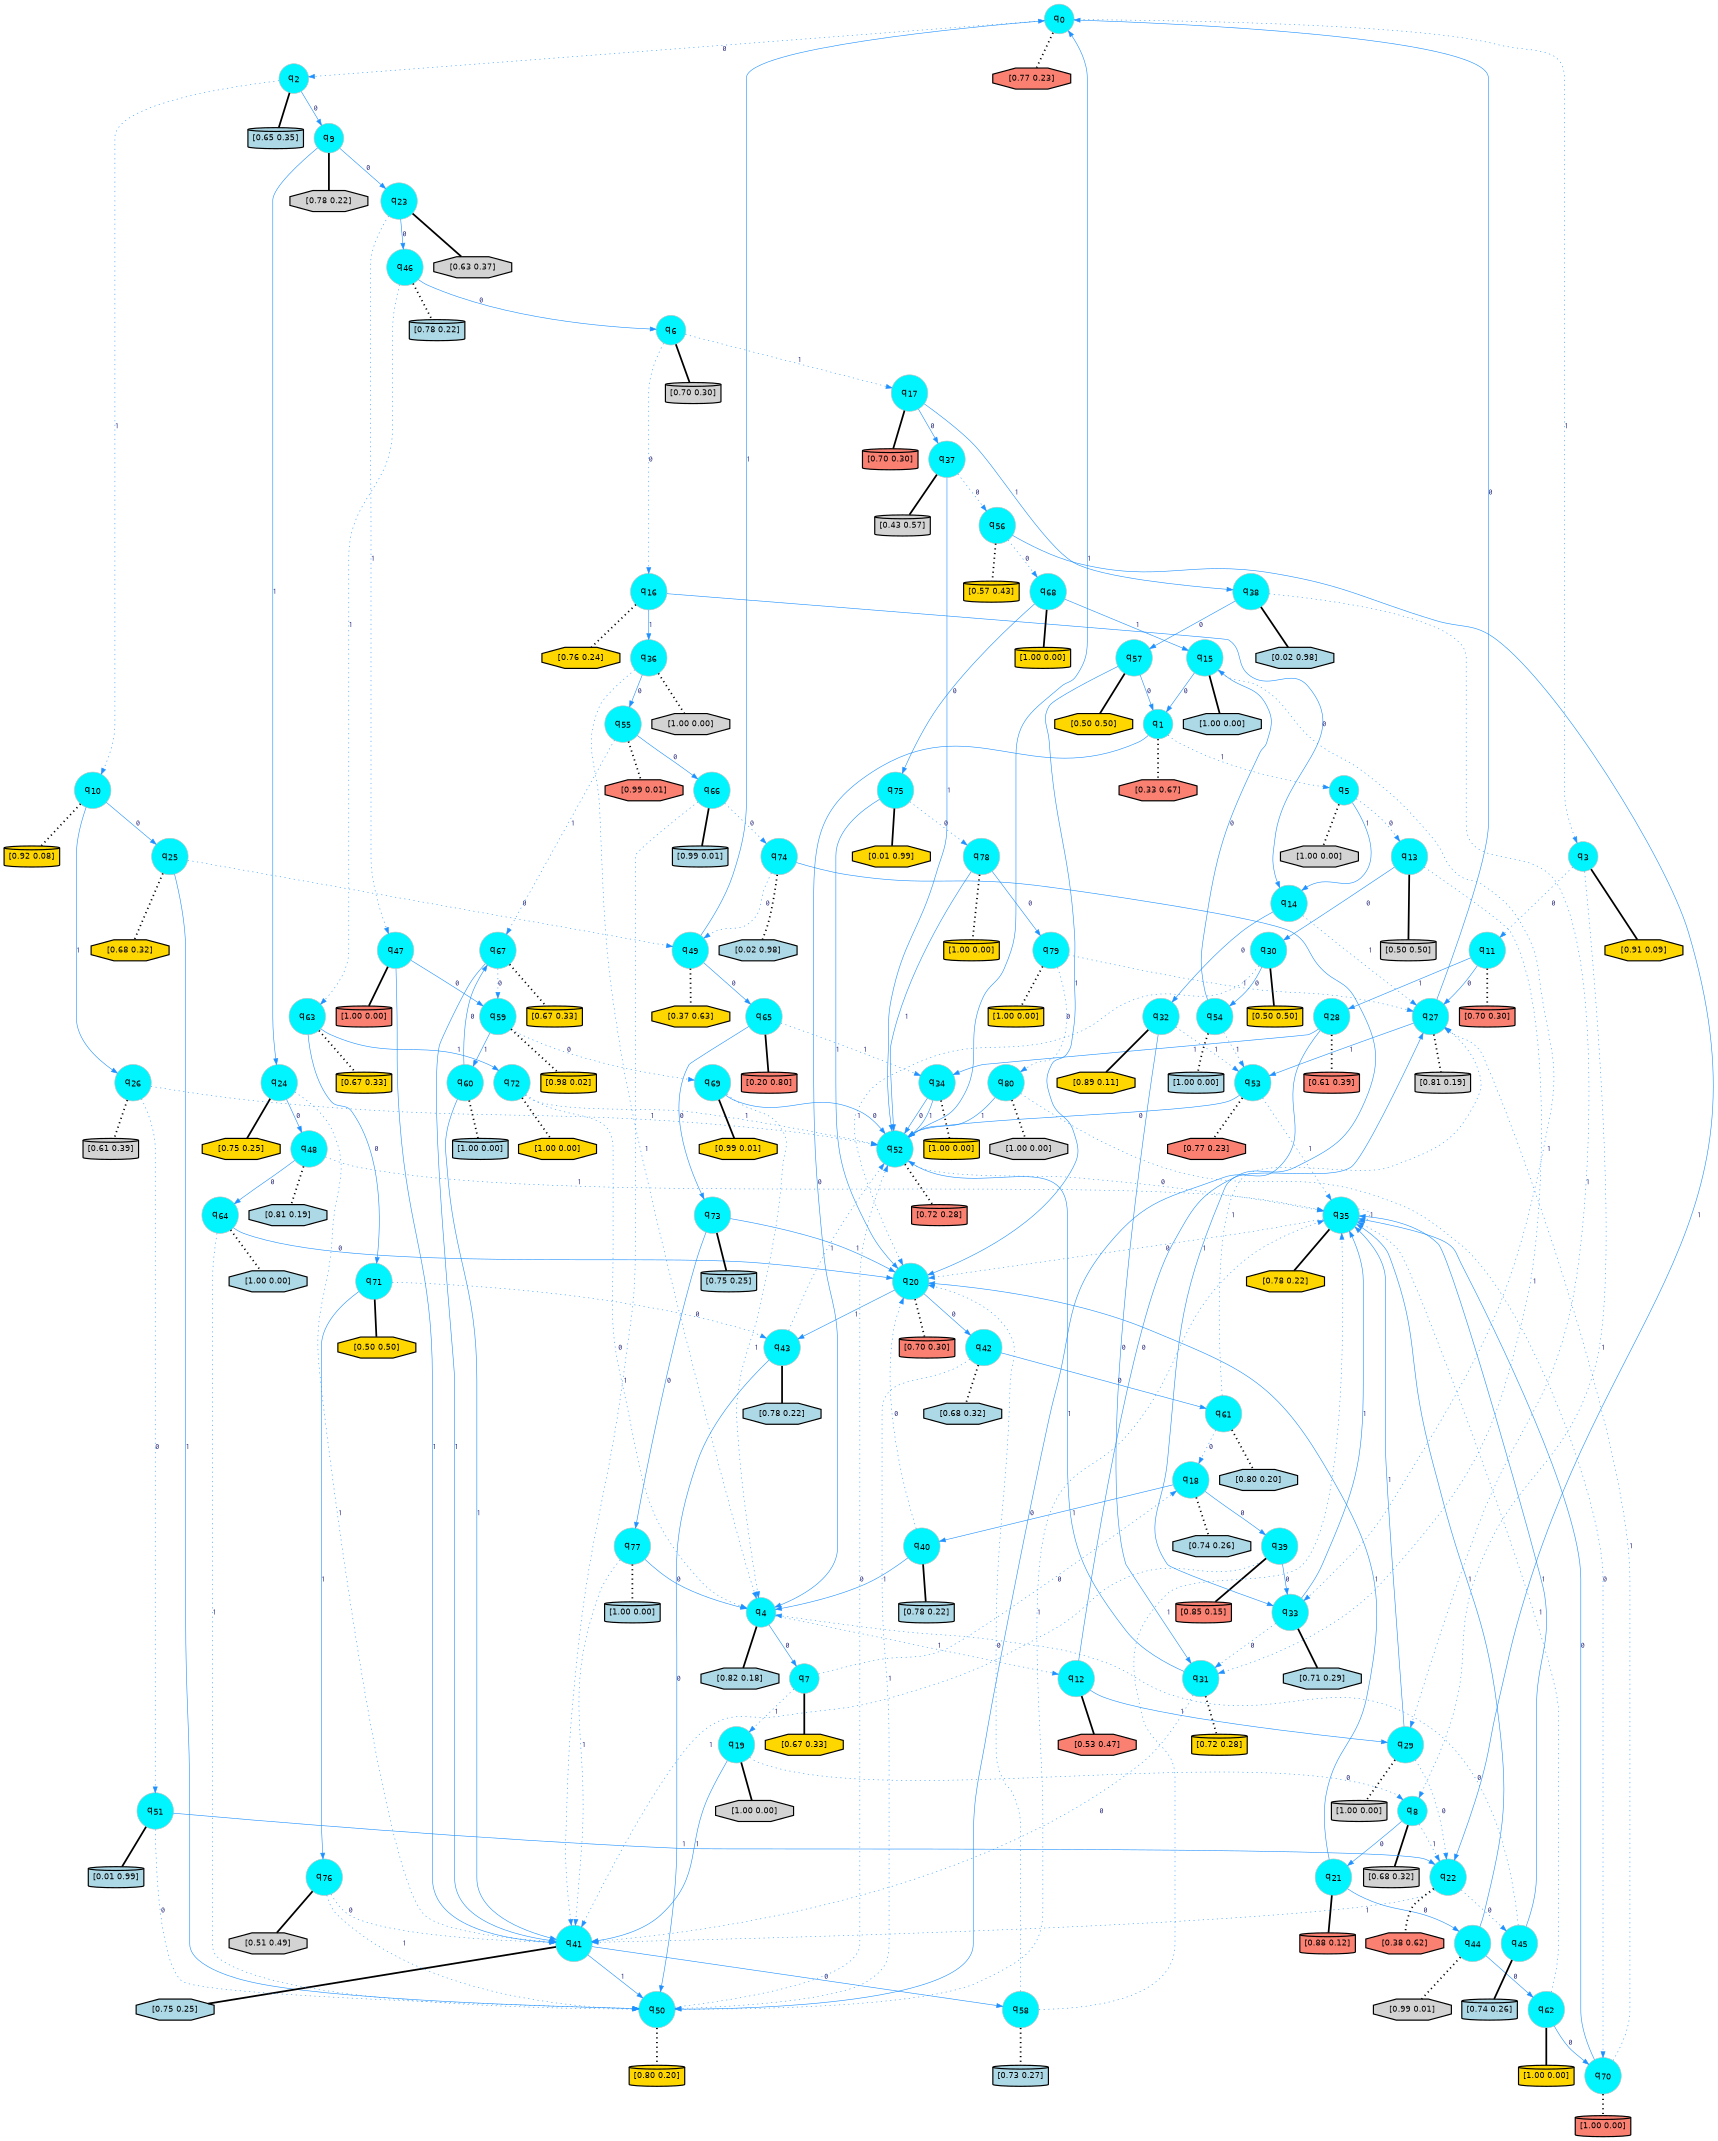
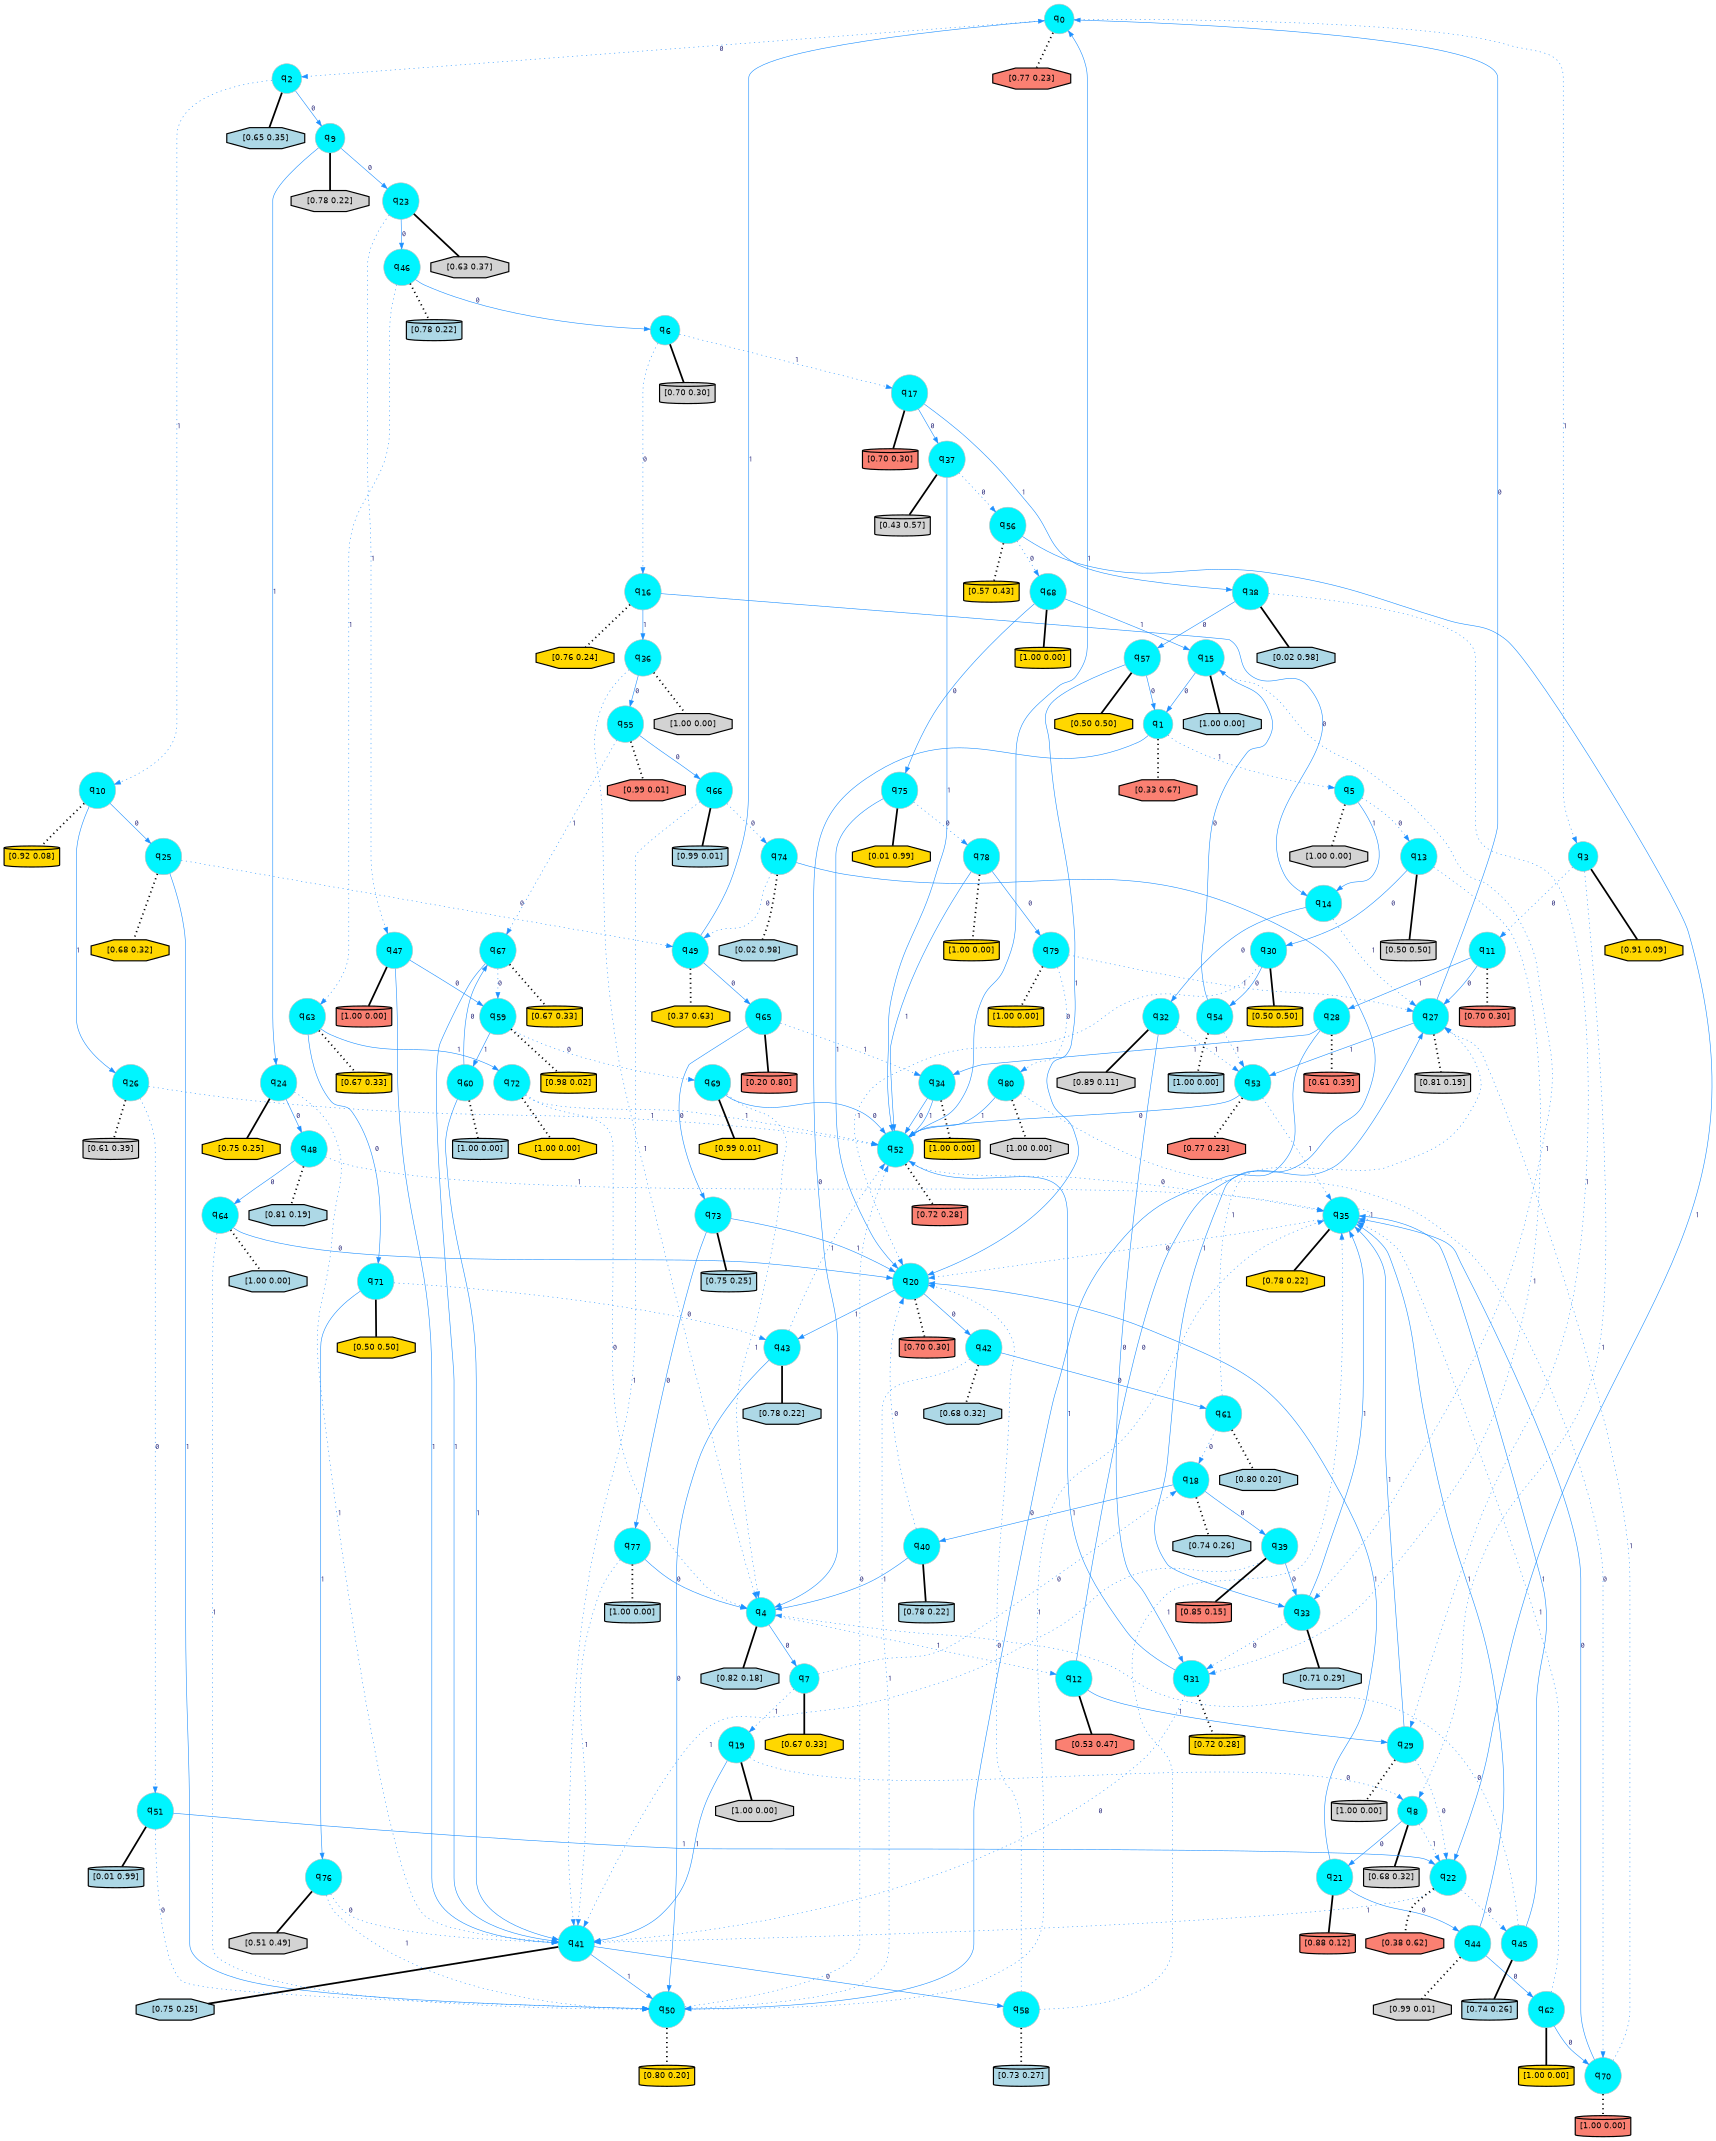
(276, 138) -> (266, 138)
(1096, 1083) -> (1096, 1083)
